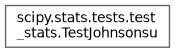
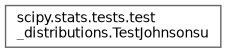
(88, 26) -> (113, 26)
